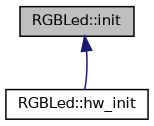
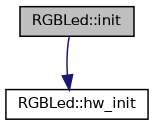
(87, 71) -> (67, 56)
